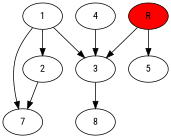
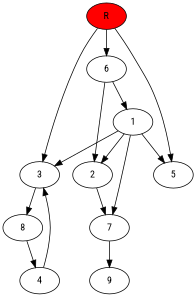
none -> (107, 69)
none -> (151, 146)
none -> (30, 251)
none -> (109, 281)
